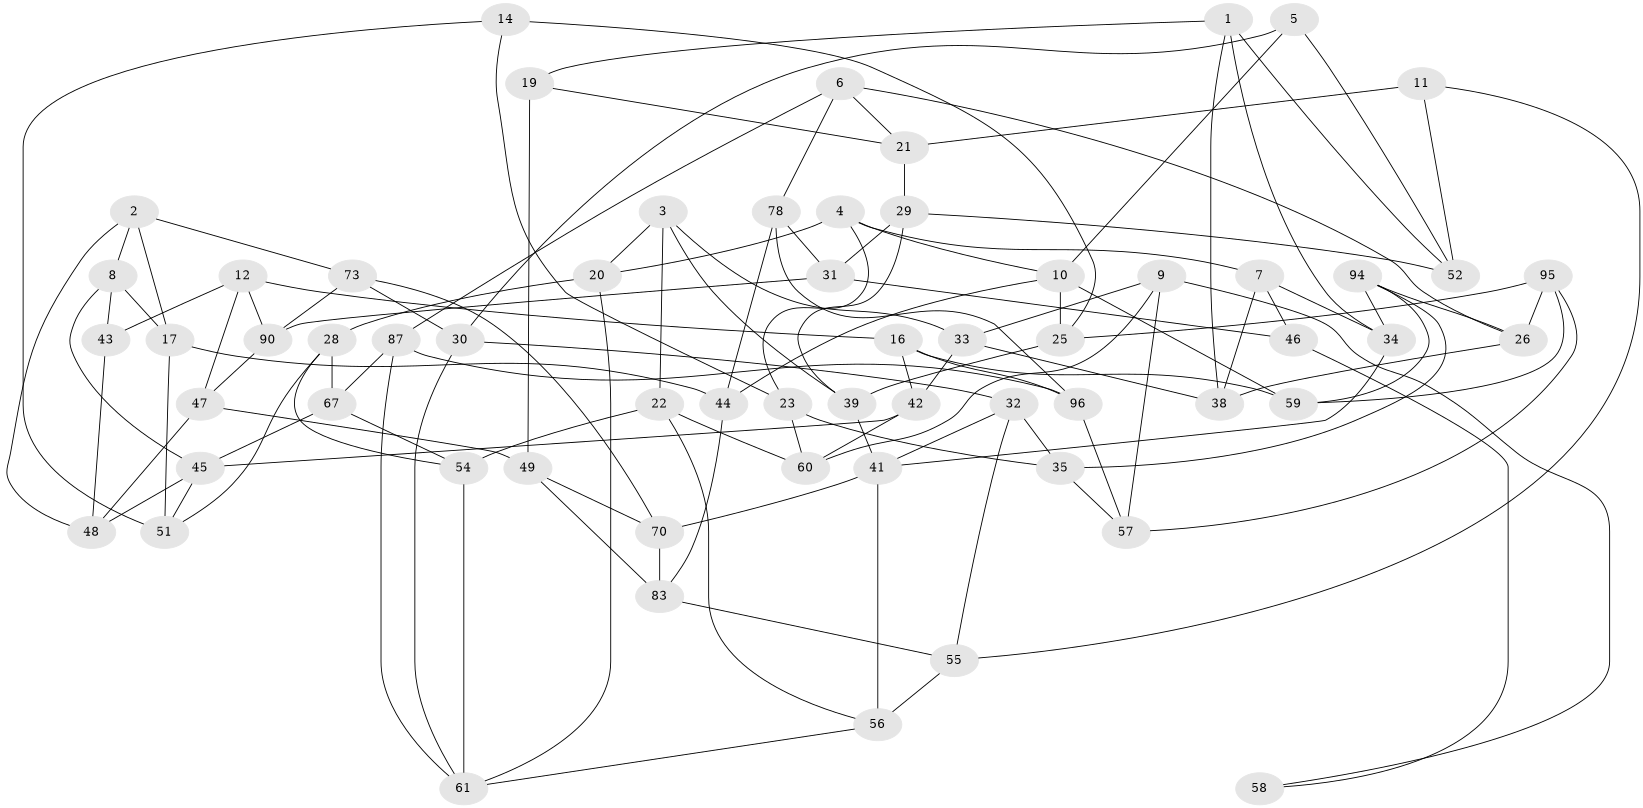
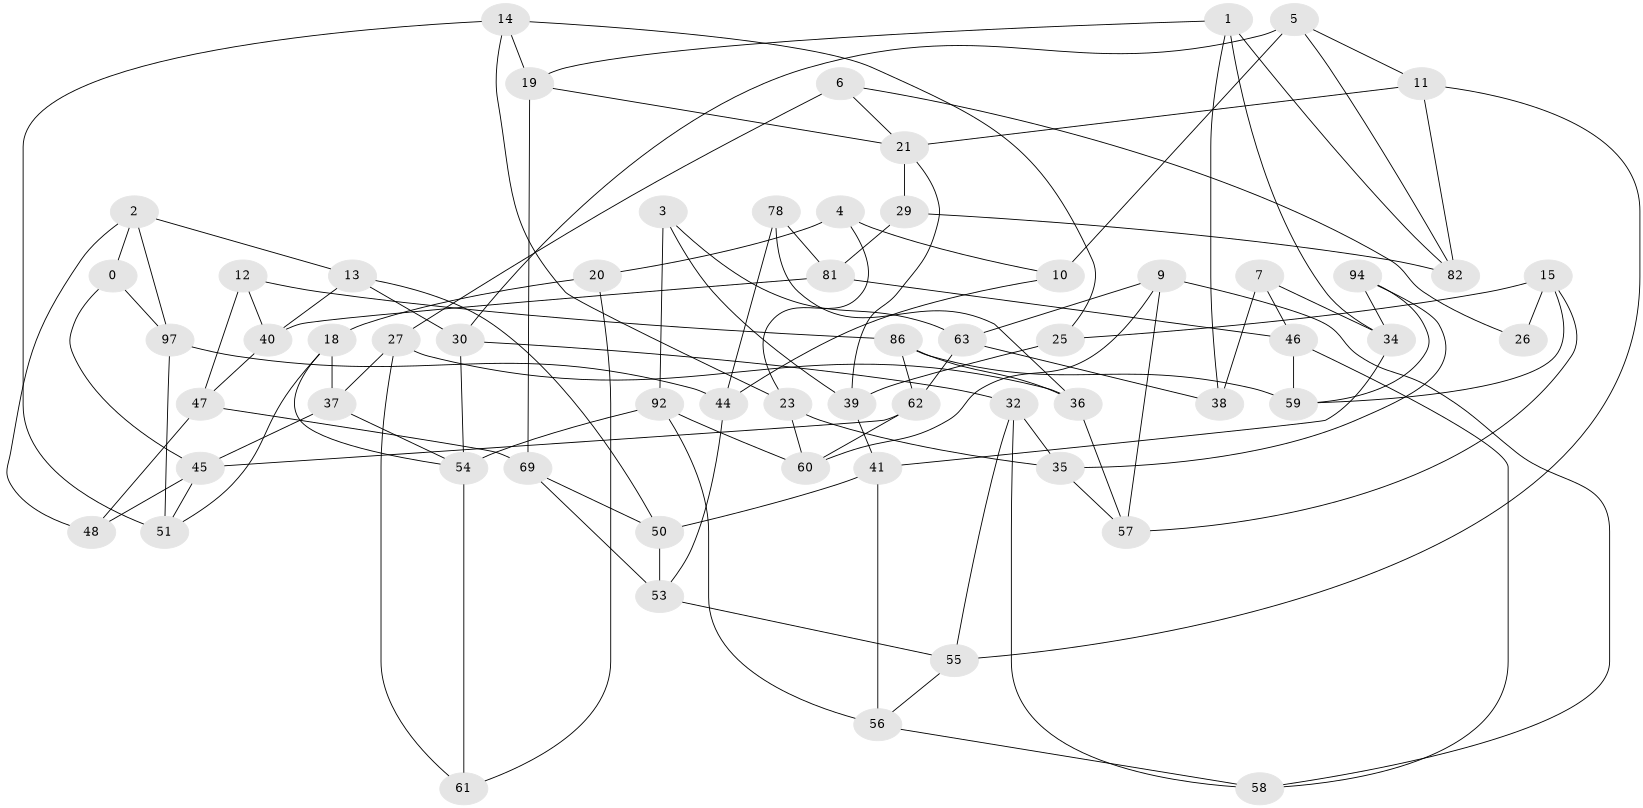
none -> (518, 51)
none -> (1358, 52)
(808, 148) -> none
(630, 244) -> none
(1047, 250) -> none
(113, 276) -> (113, 276)
(353, 276) -> (353, 276)
(831, 276) -> (831, 276)
(1456, 276) -> (1456, 276)
(1548, 276) -> (1548, 276)
(1060, 302) -> none
(1437, 307) -> none
(811, 315) -> (910, 278)
(106, 340) -> none
(170, 340) -> (170, 340)
(268, 340) -> (268, 340)
(332, 340) -> (332, 340)
(396, 340) -> (396, 340)
(898, 340) -> (898, 340)
(962, 340) -> (962, 340)
(1177, 340) -> (1294, 372)
(1363, 368) -> none
(332, 404) -> (332, 404)
(660, 404) -> (660, 404)
(916, 404) -> (916, 404)
(1078, 404) -> (1078, 404)
(946, 436) -> (1015, 680)
(528, 468) -> (528, 468)
(660, 532) -> (660, 532)
(415, 565) -> (462, 404)
(660, 596) -> (660, 596)
(671, 757) -> (1069, 757)
